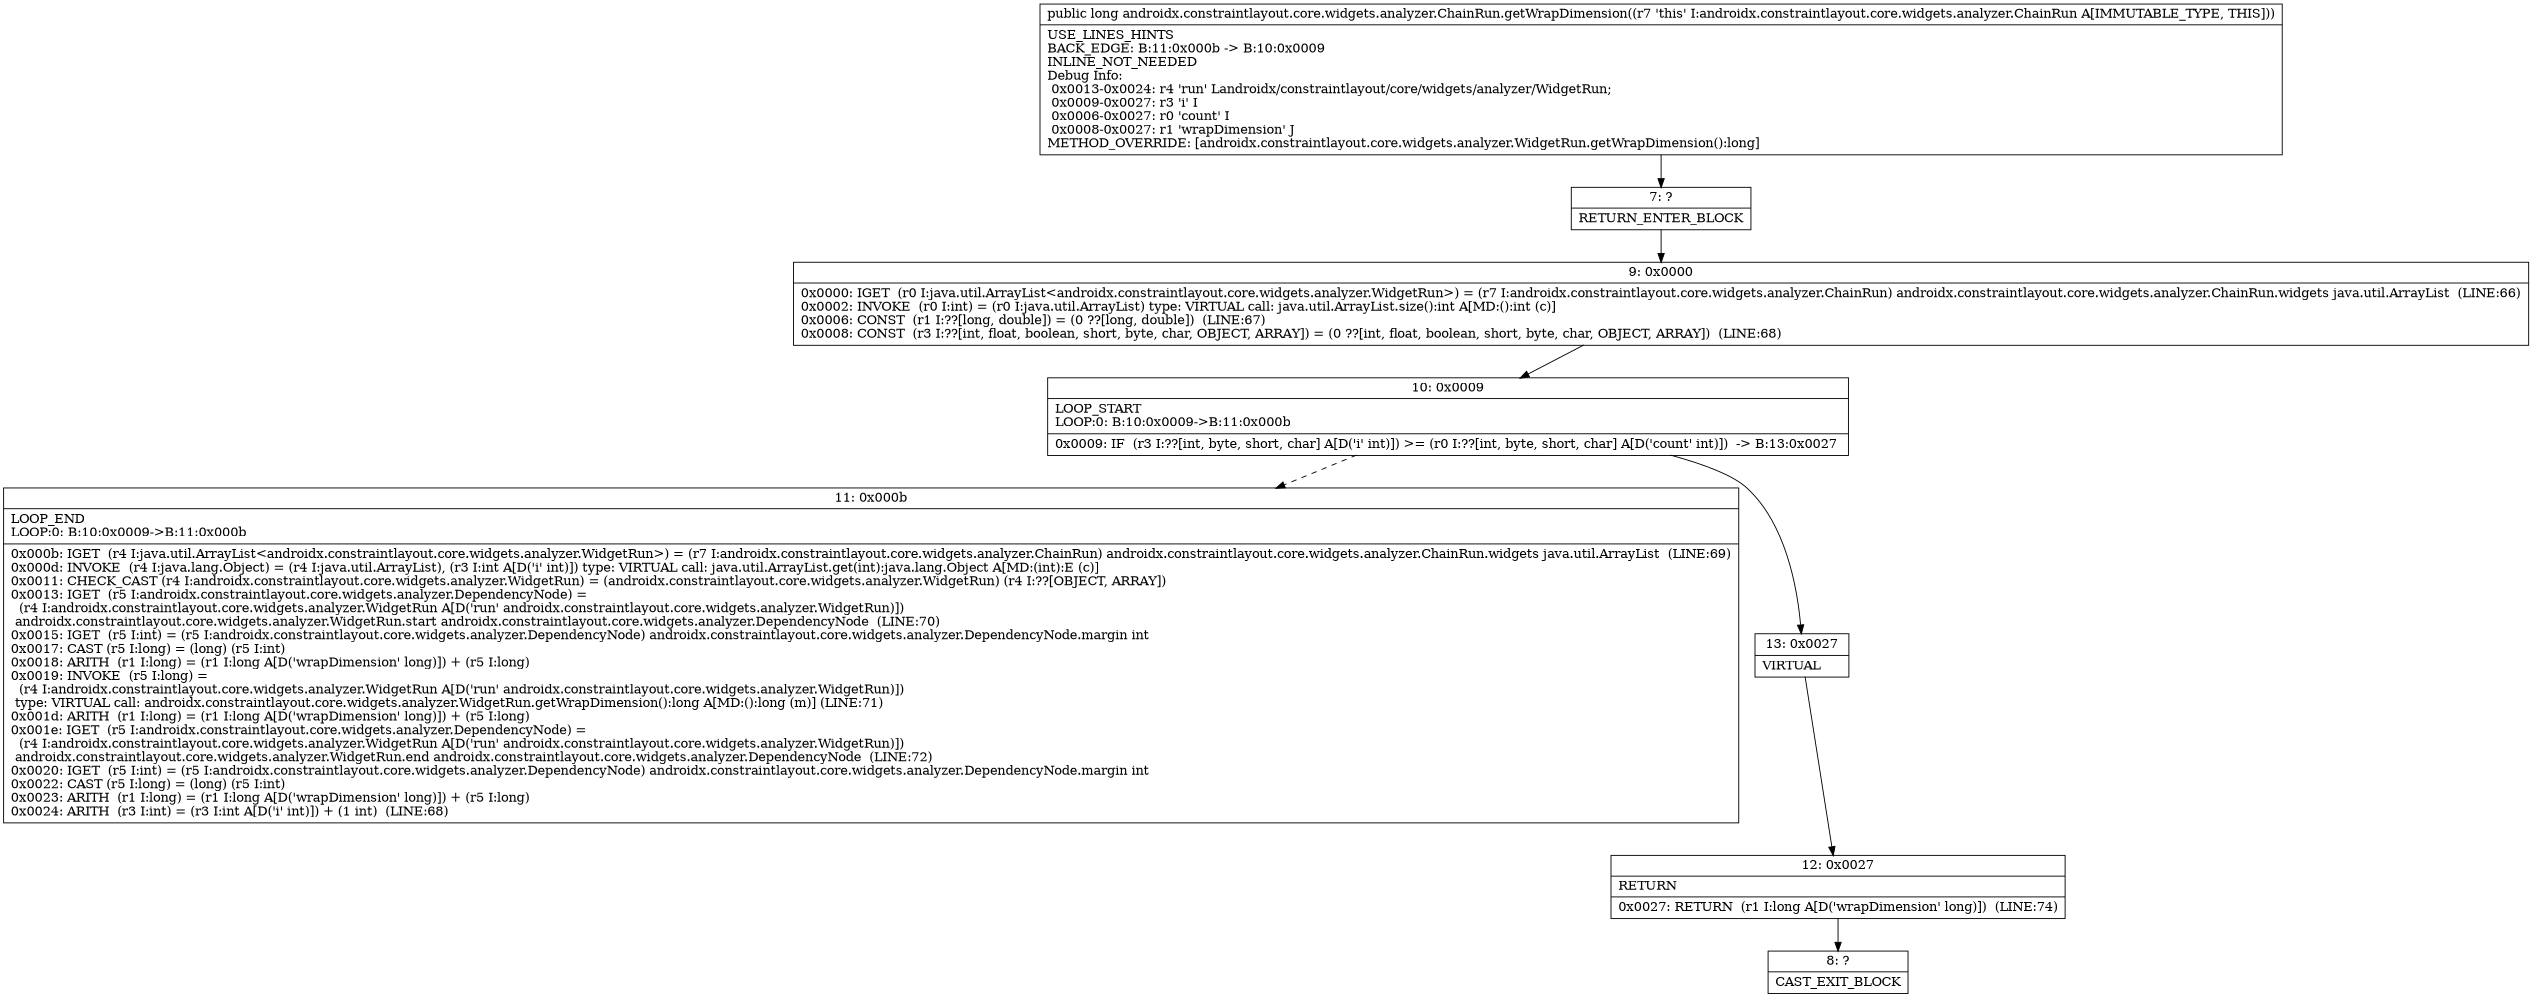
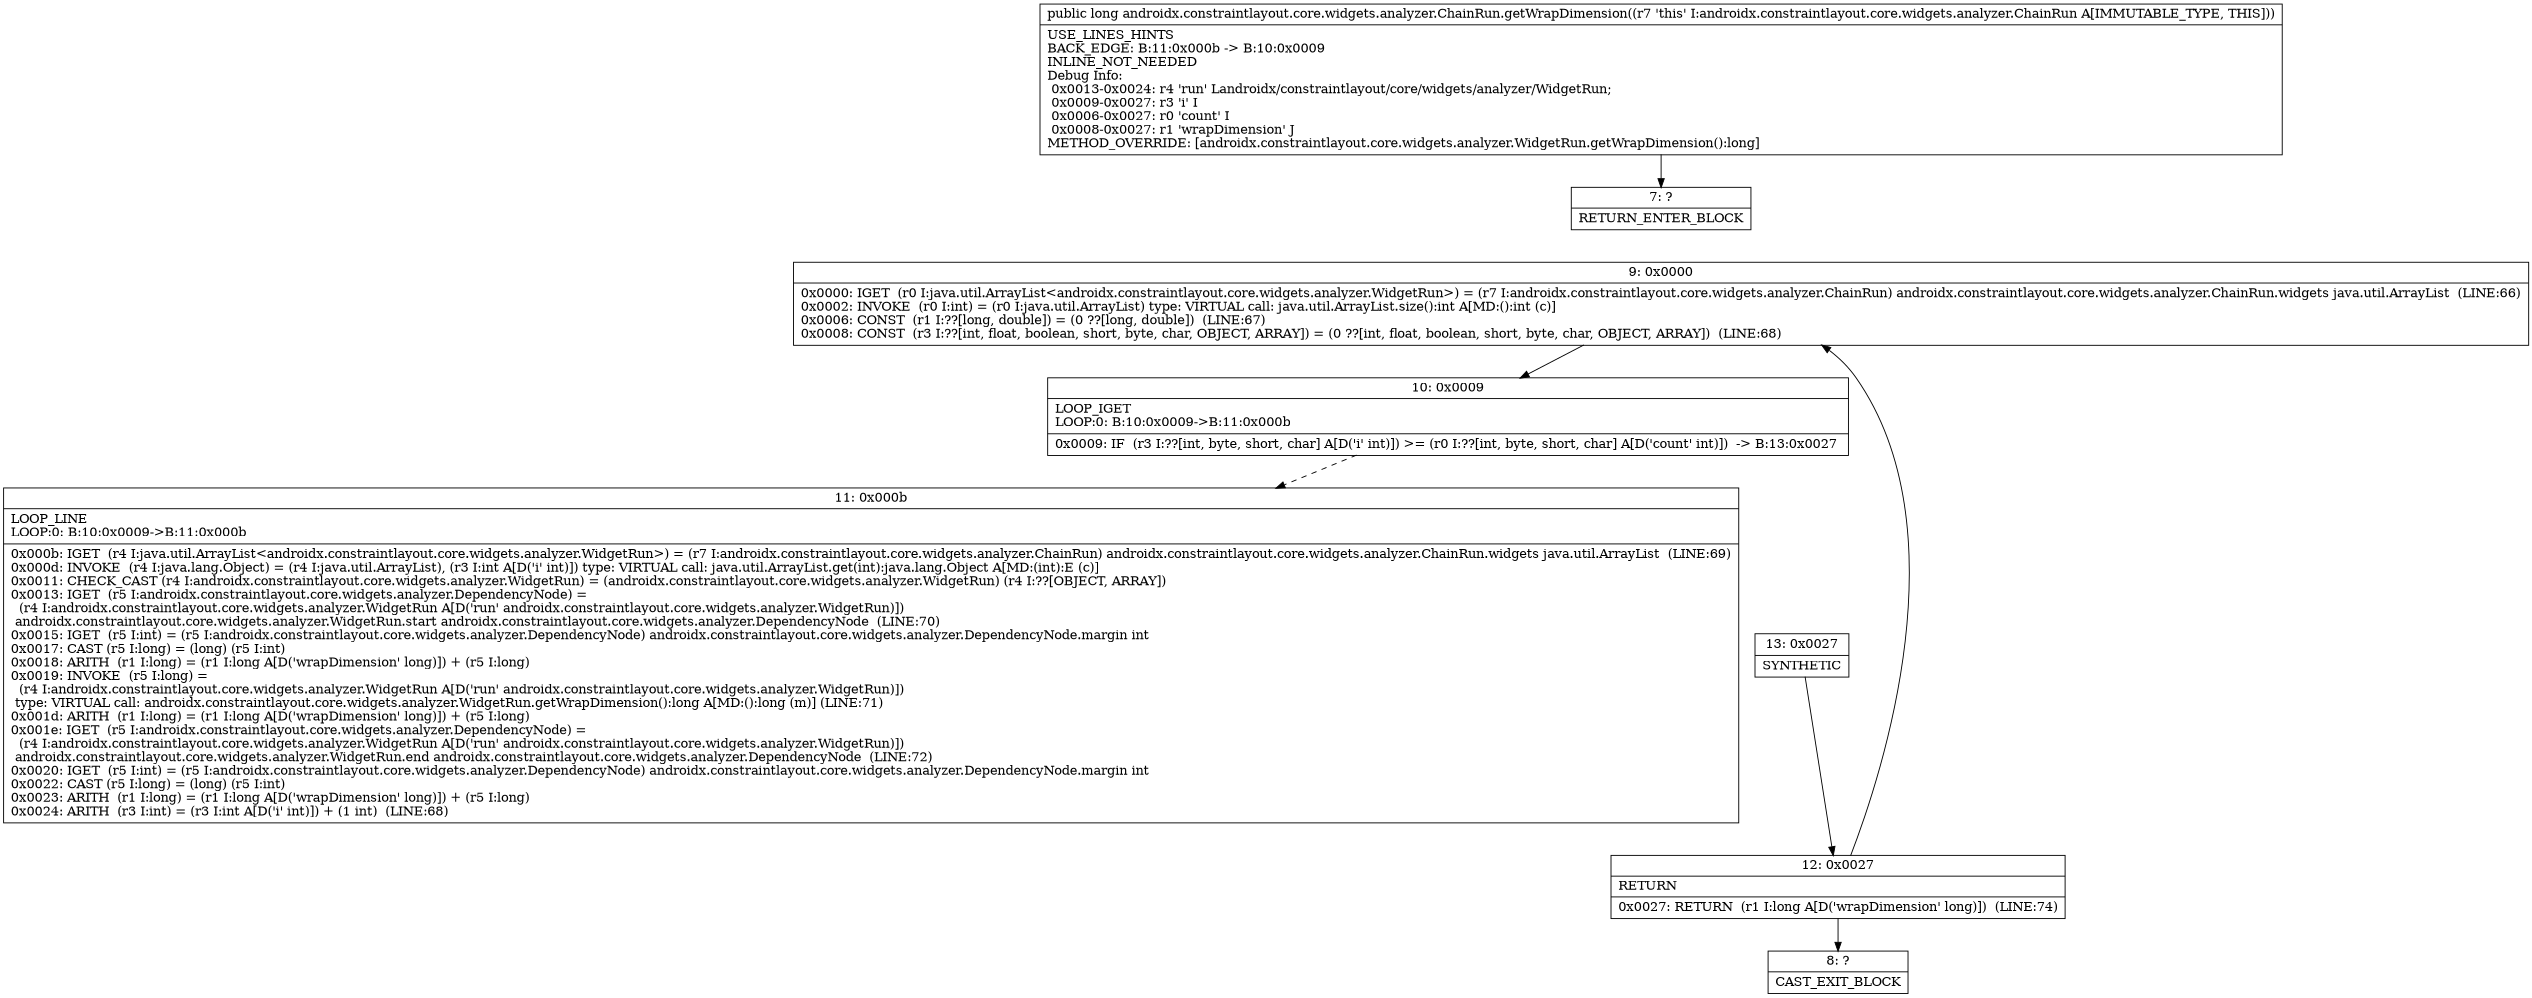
(1661, 241) -> (1908, 596)
(1098, 409) -> (1093, 409)
(1768, 514) -> none
(48, 519) -> (49, 519)
(1792, 666) -> (1802, 666)
